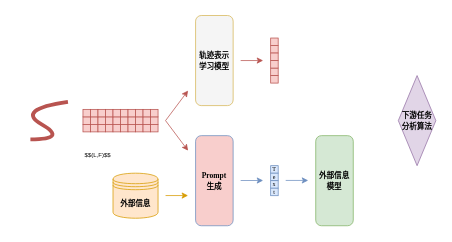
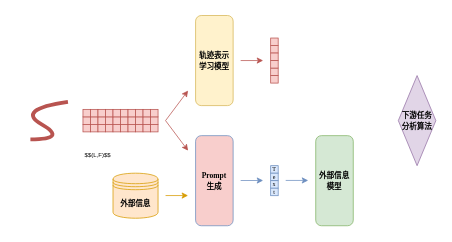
(214, 60) -> (214, 60)
